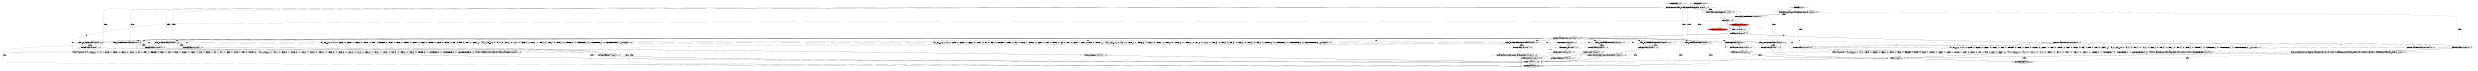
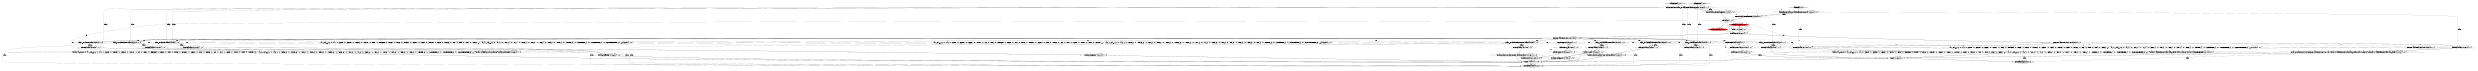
none -> (1694, 48)
